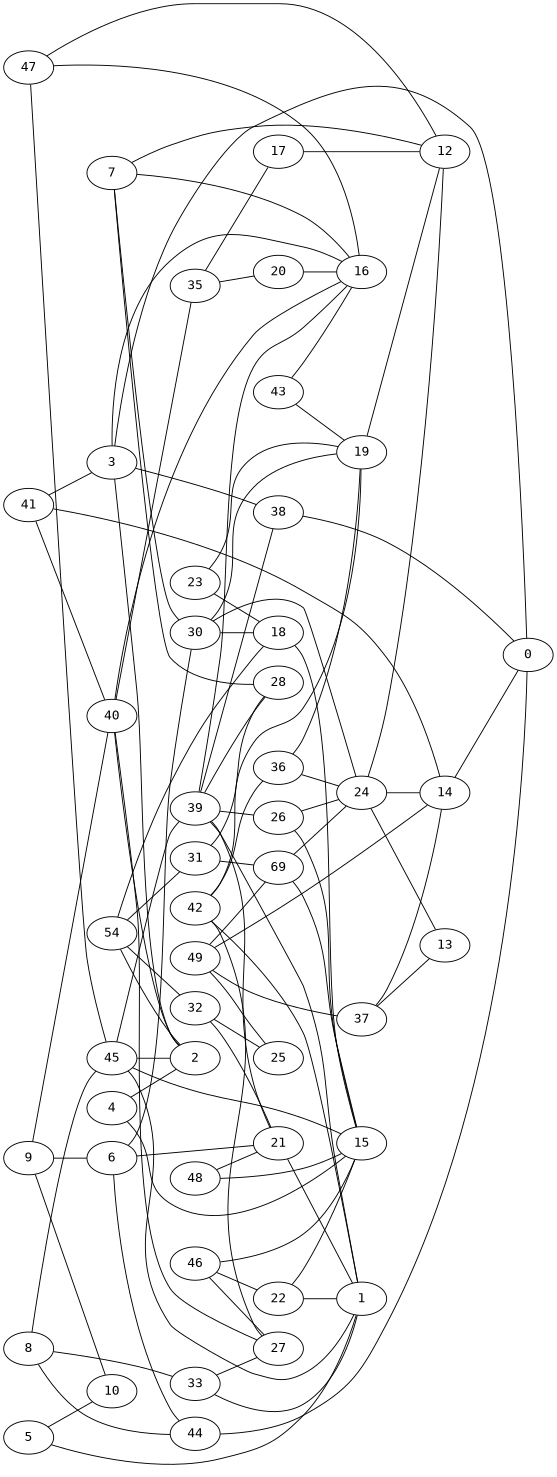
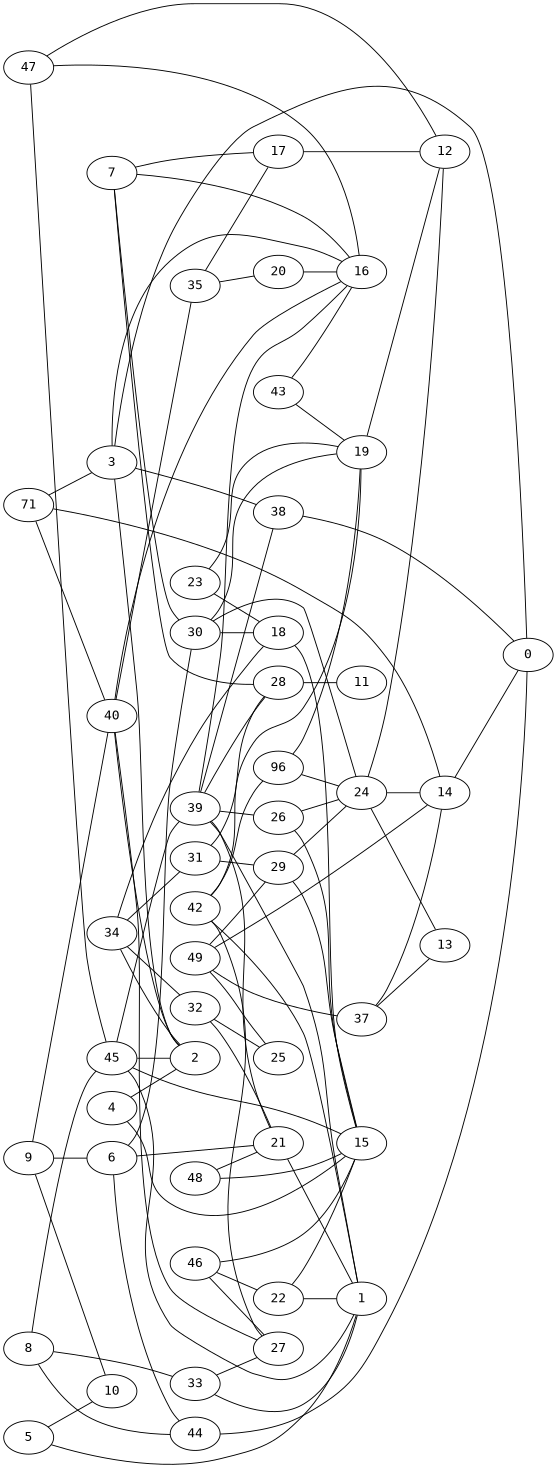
(274, 125) -> (194, 157)
(29, 505) -> (29, 505)
none -> (362, 683)
(278, 768) -> (278, 768)
(278, 868) -> (278, 868)
(112, 933) -> (112, 933)
